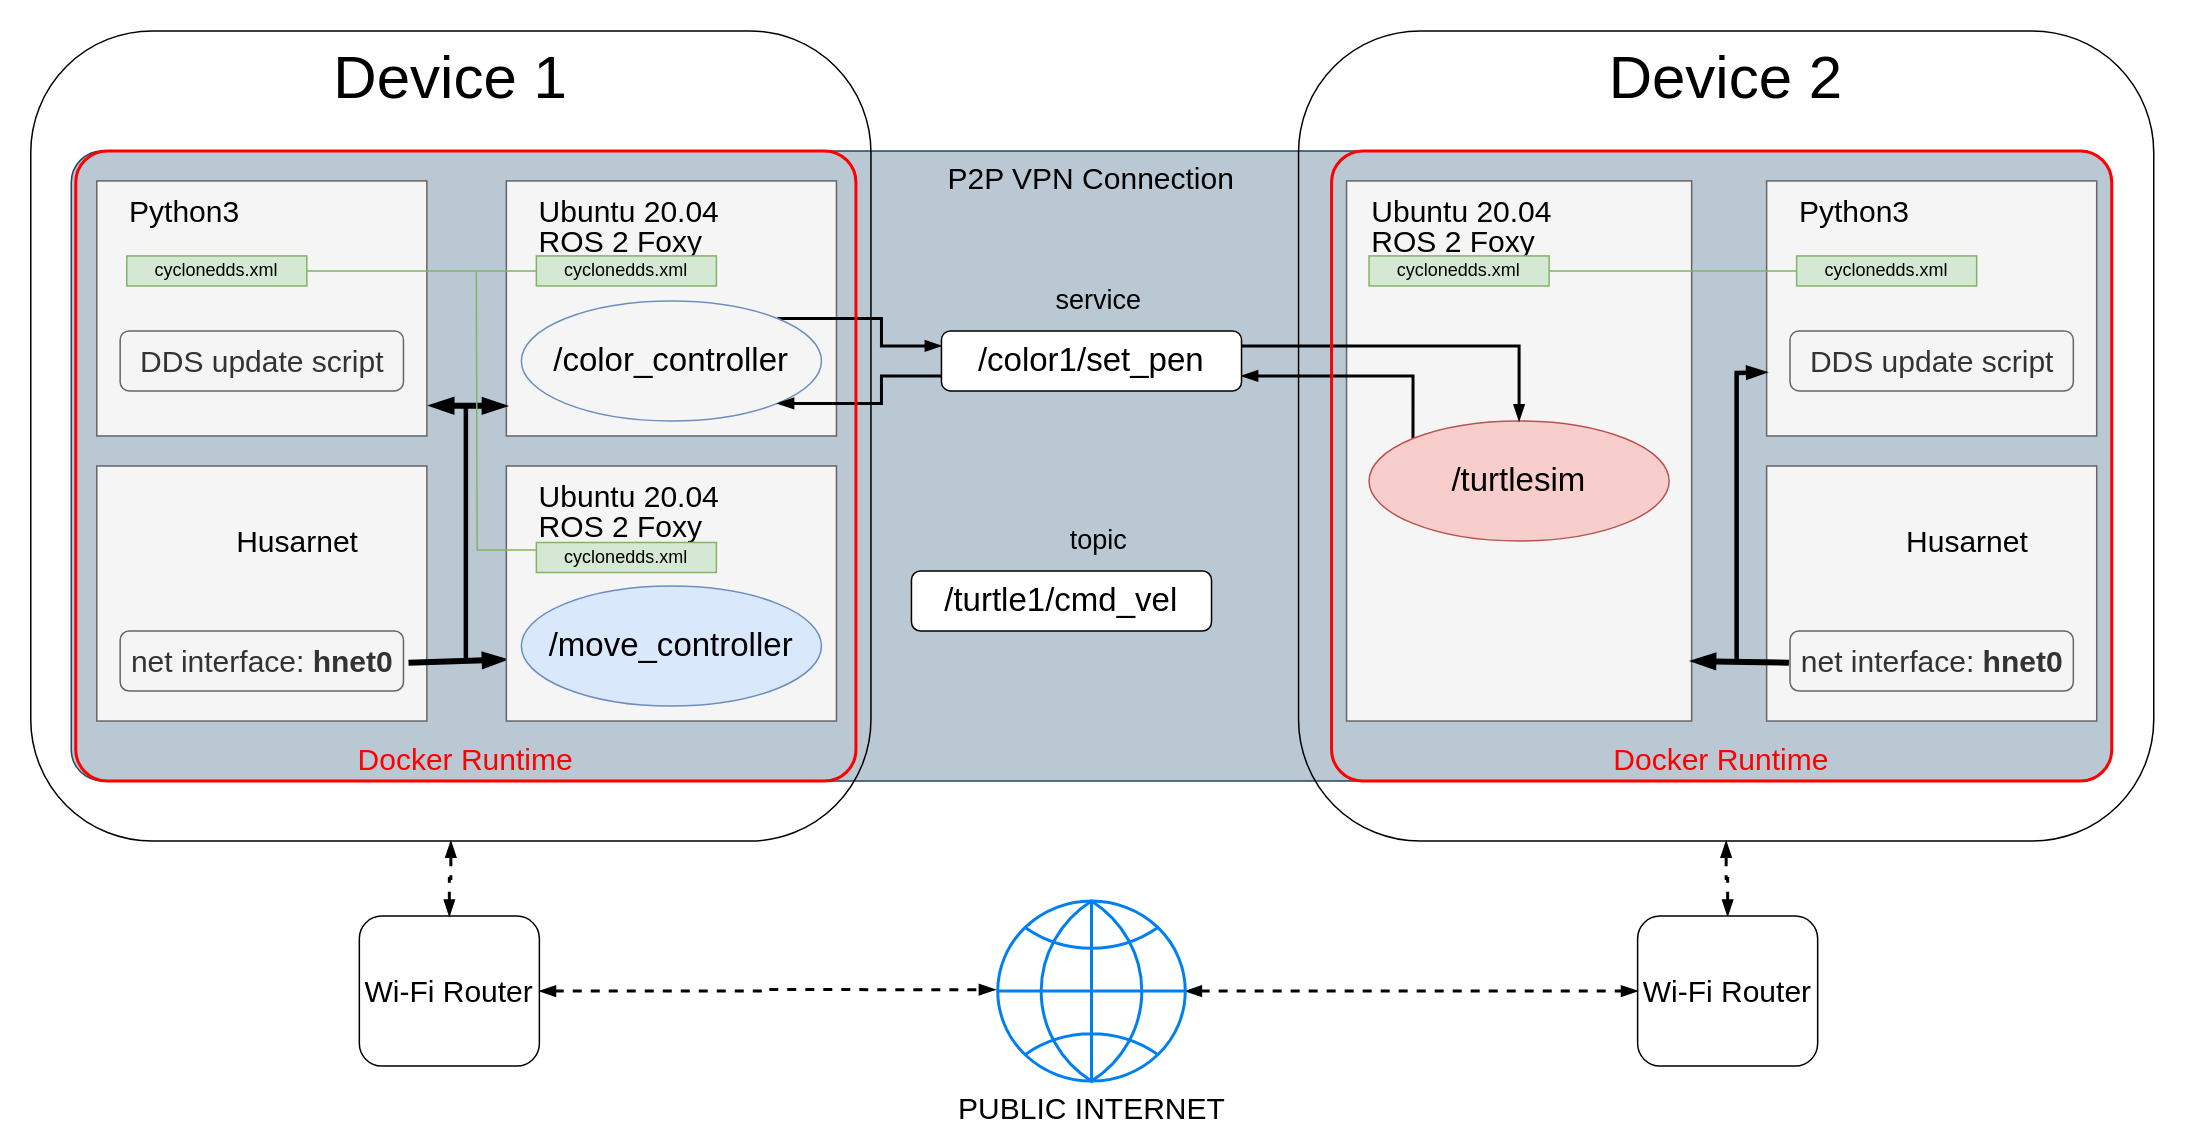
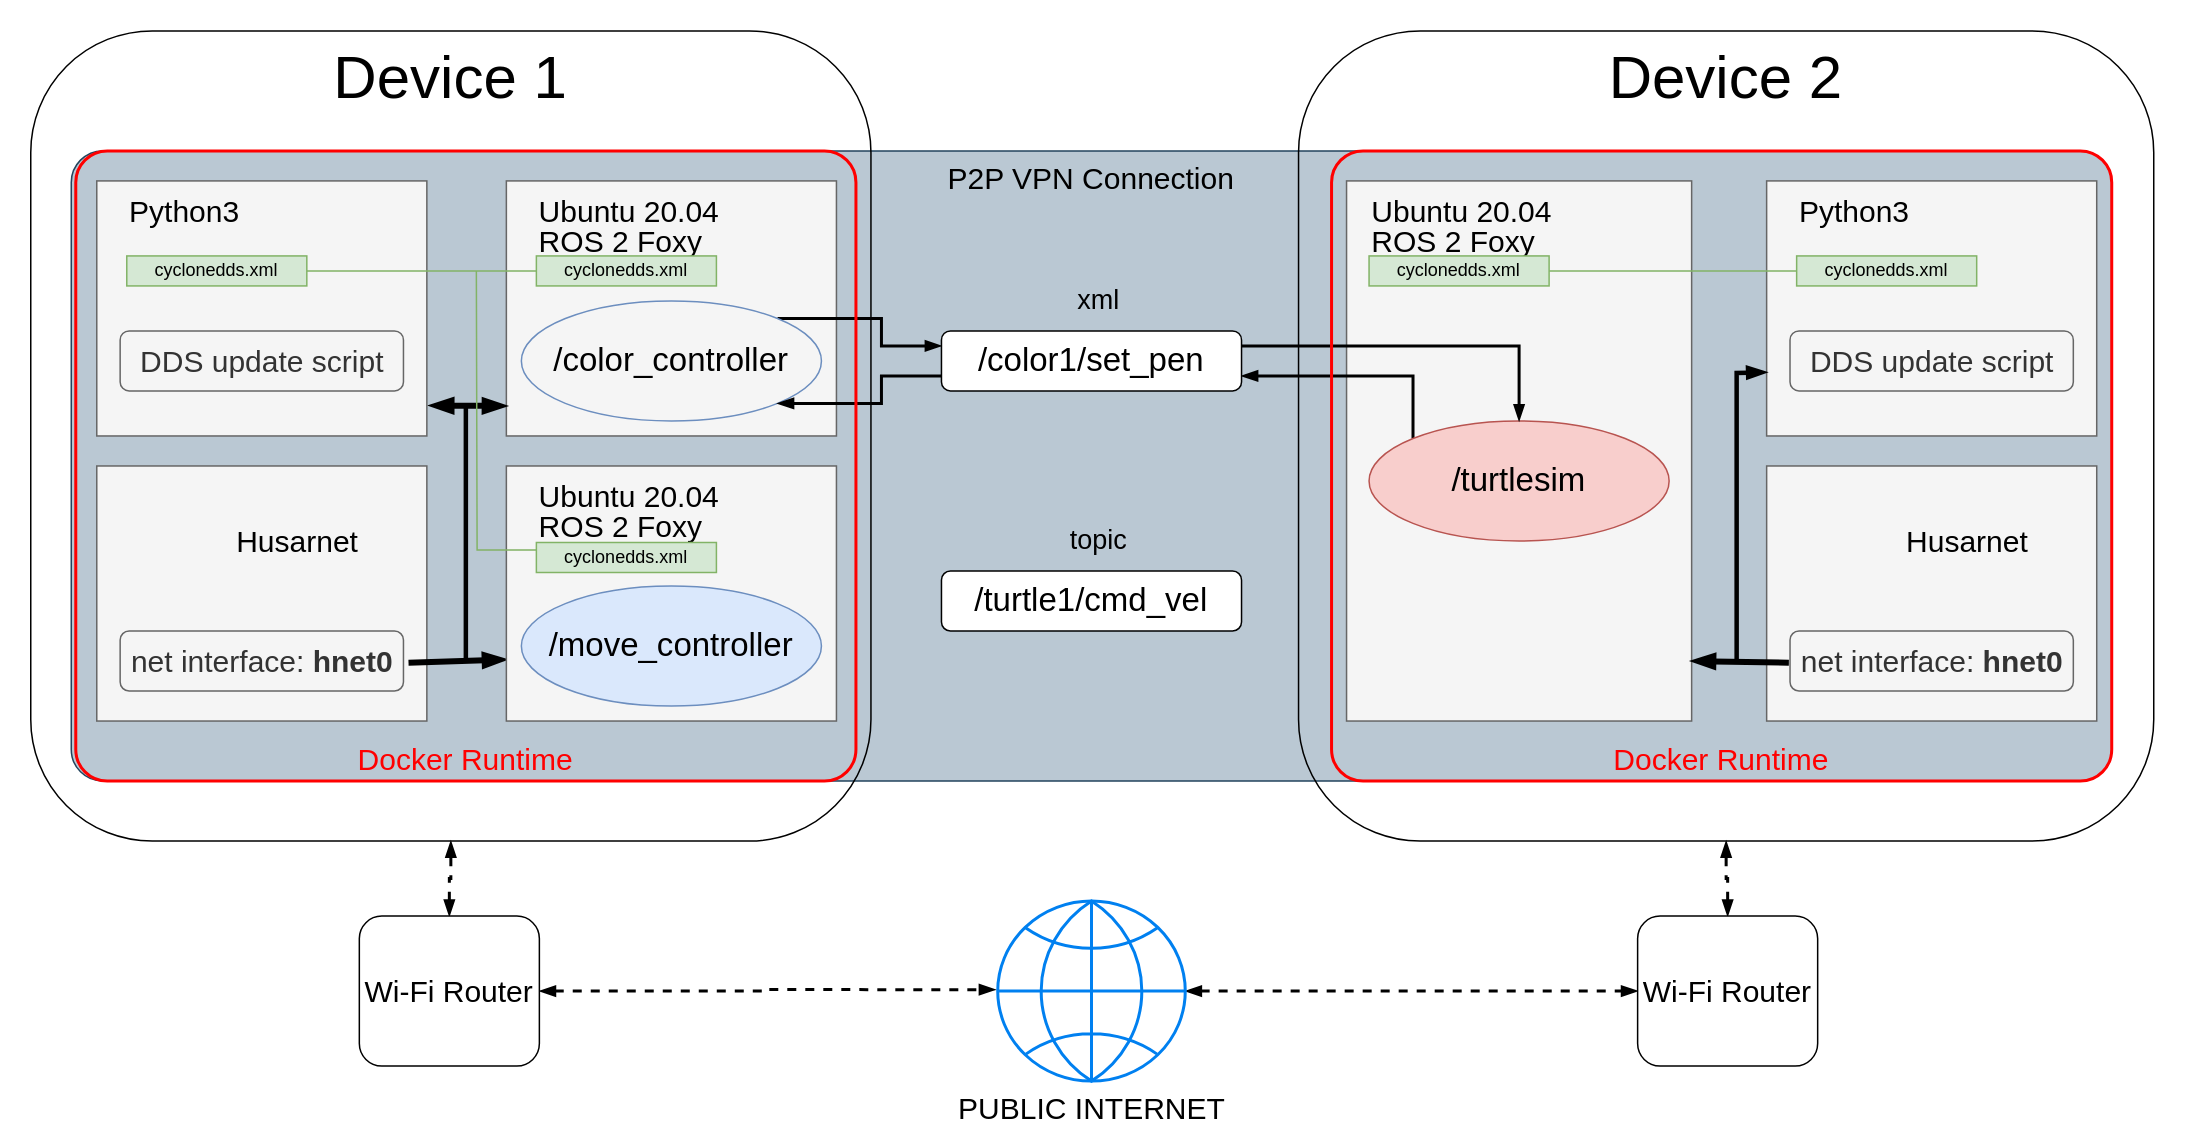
(1099, 301) -> (1099, 301)
(1061, 601) -> (1091, 601)
